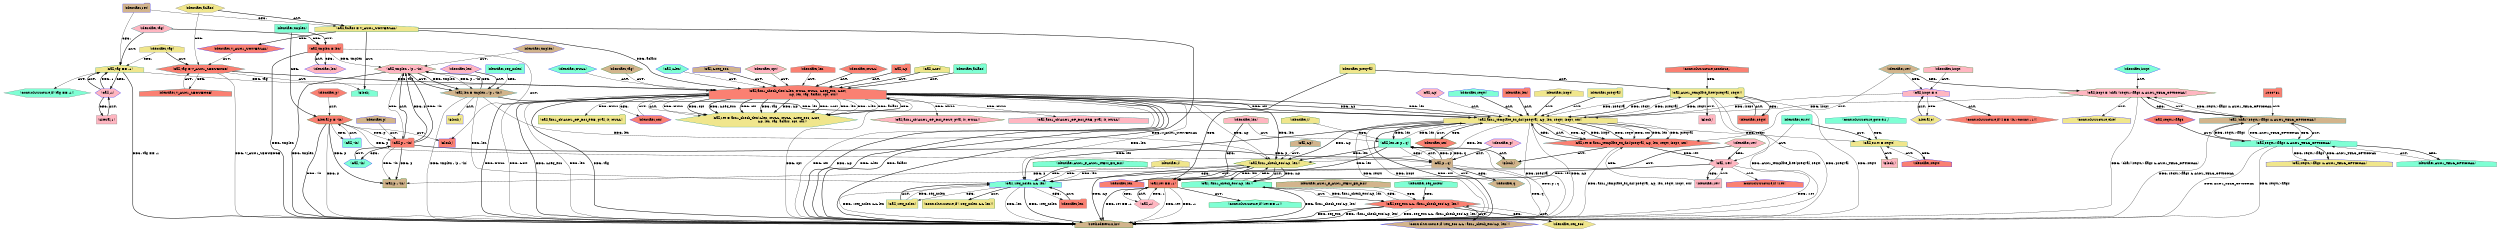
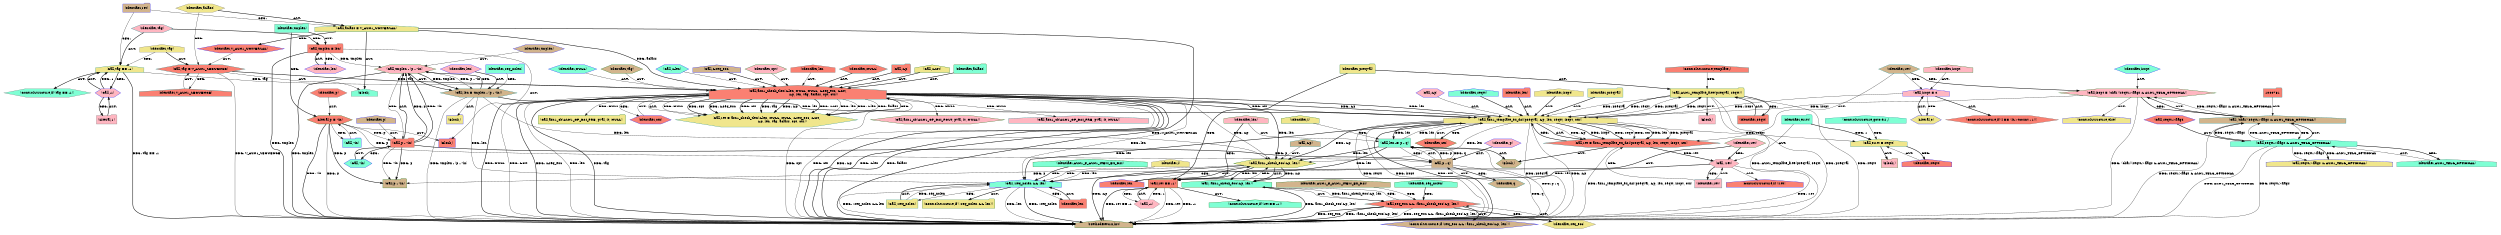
(1707, 69) -> (1707, 69)
(76, 78) -> (76, 78)
(1861, 133) -> (1861, 133)
